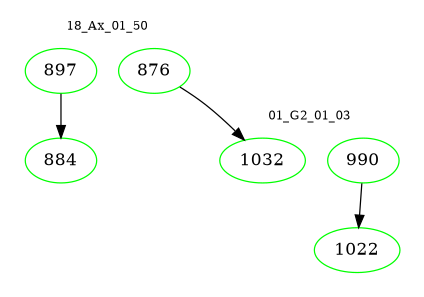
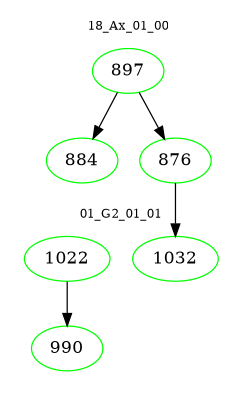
(108, 27) -> (129, 27)
none -> (149, 110)
(310, 116) -> (121, 215)
(361, 199) -> (67, 298)
